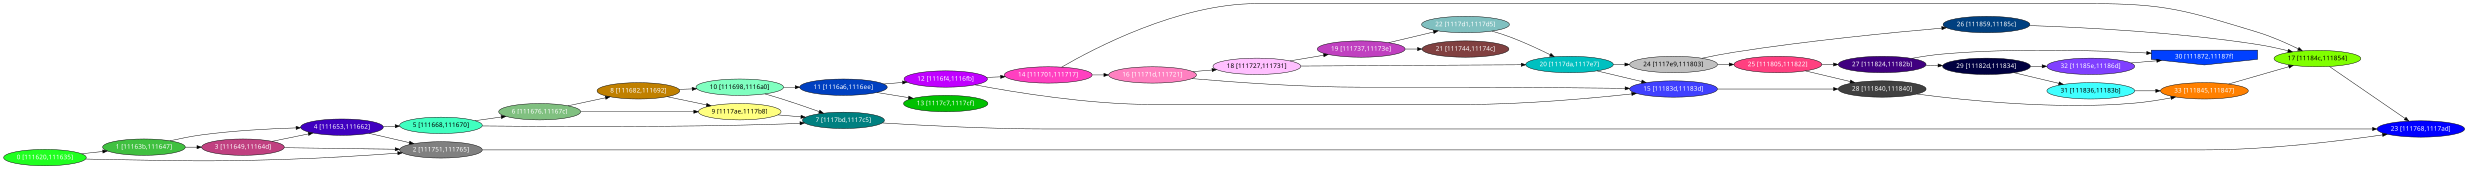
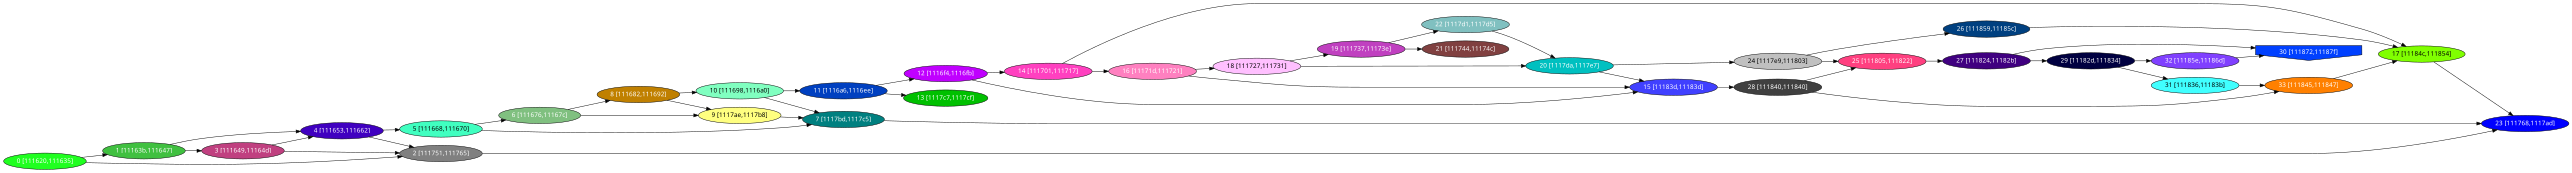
(1828, 76) -> (1828, 75)
